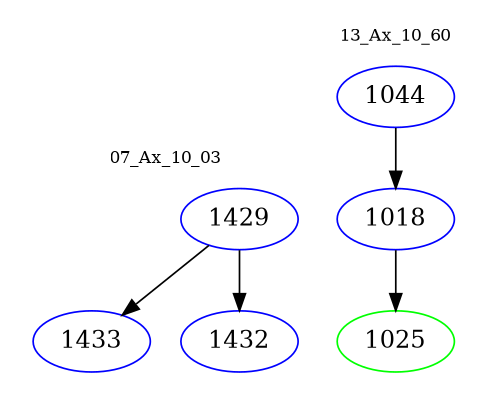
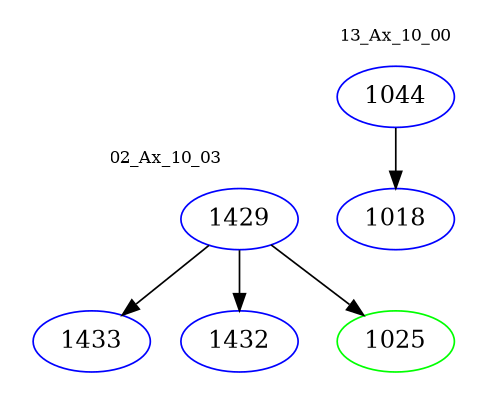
(396, 37) -> (396, 37)
(166, 159) -> (166, 159)
(396, 272) -> (301, 267)
